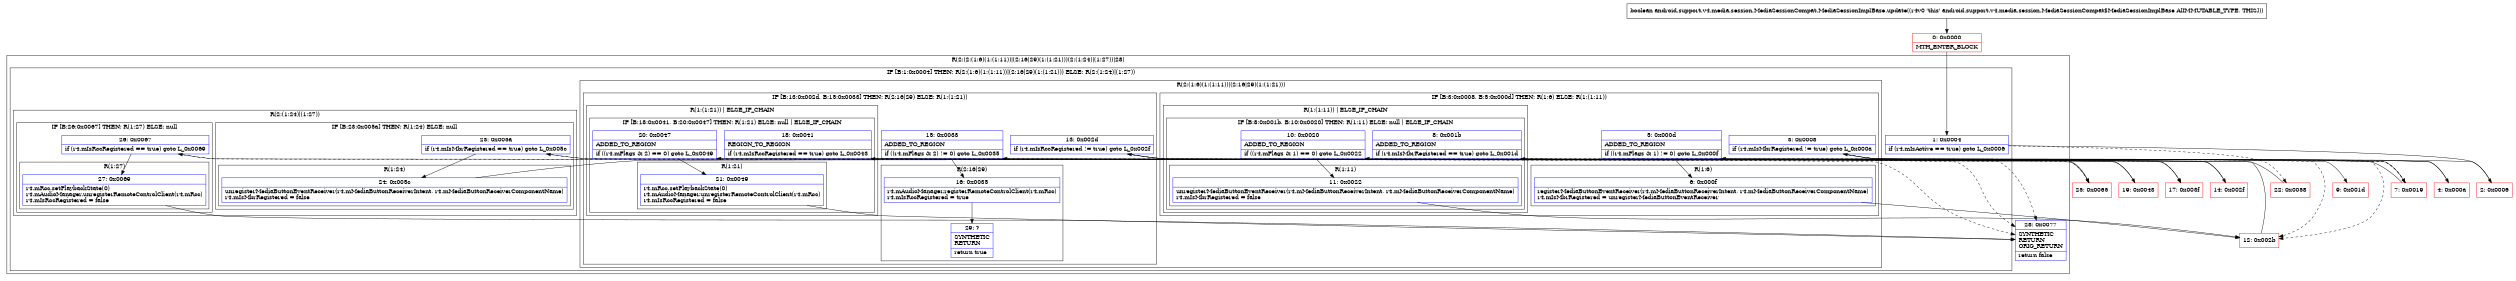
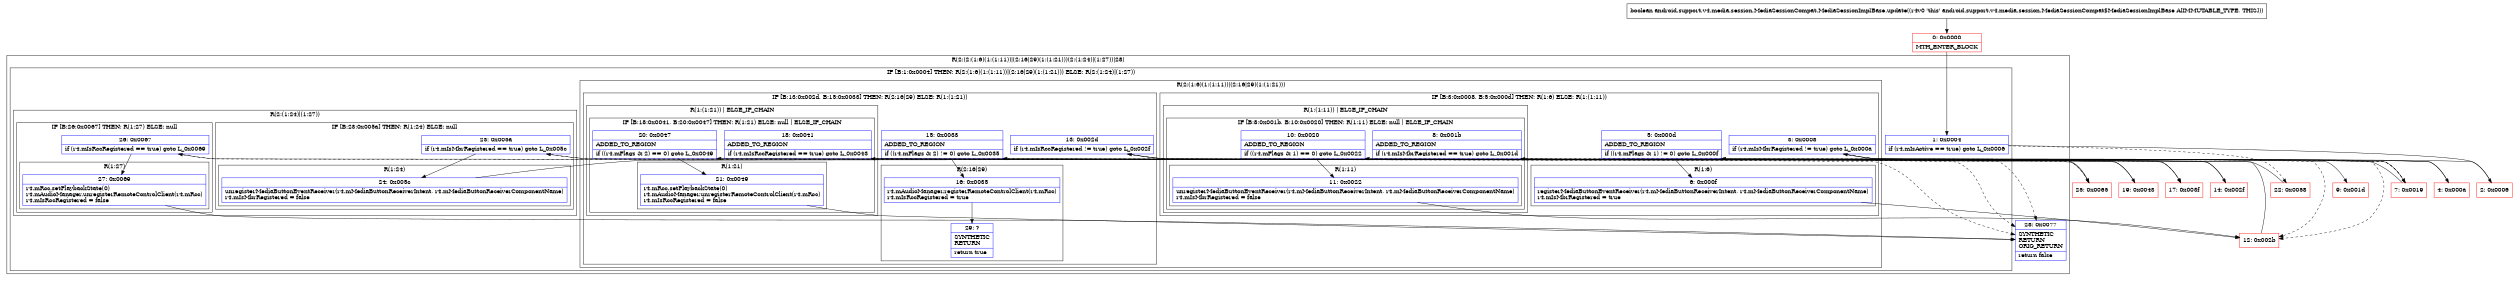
(759, 144) -> (758, 144)
(1628, 198) -> (1579, 198)
